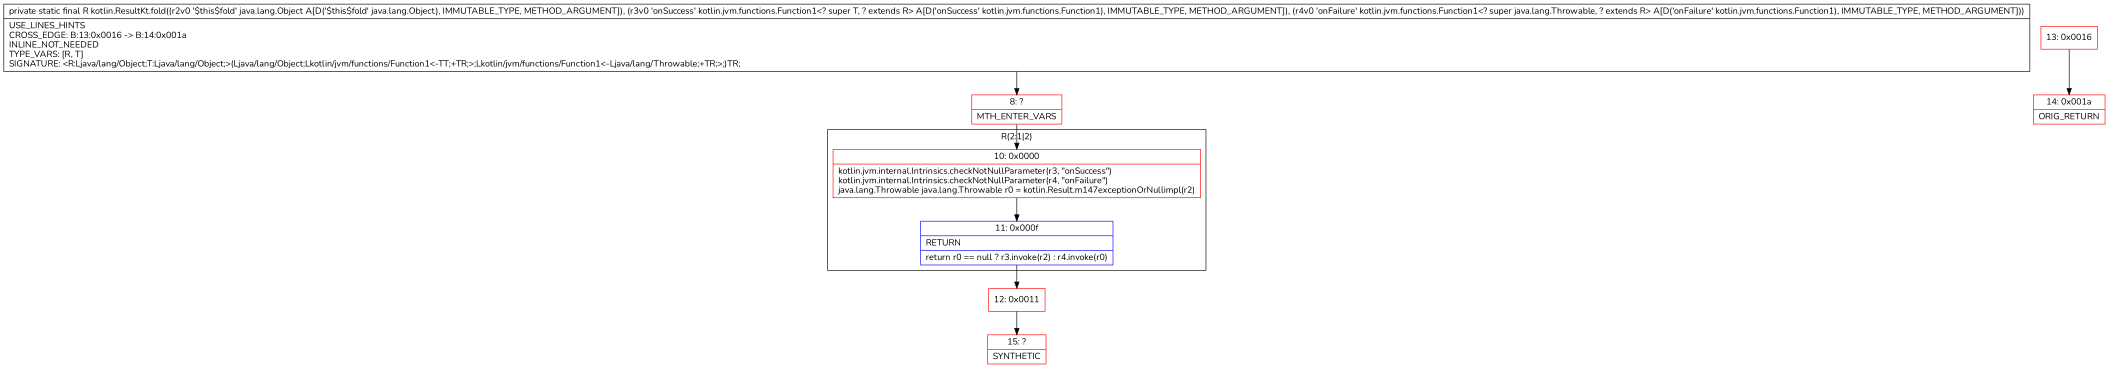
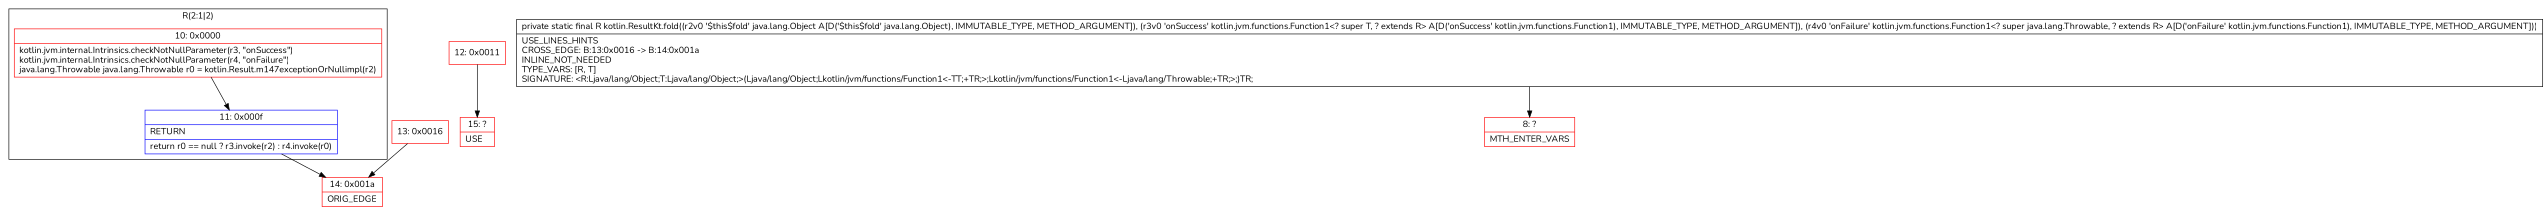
(2069, 116) -> (352, 199)
(1017, 134) -> none
(1017, 274) -> (301, 164)
(1017, 356) -> (474, 139)
